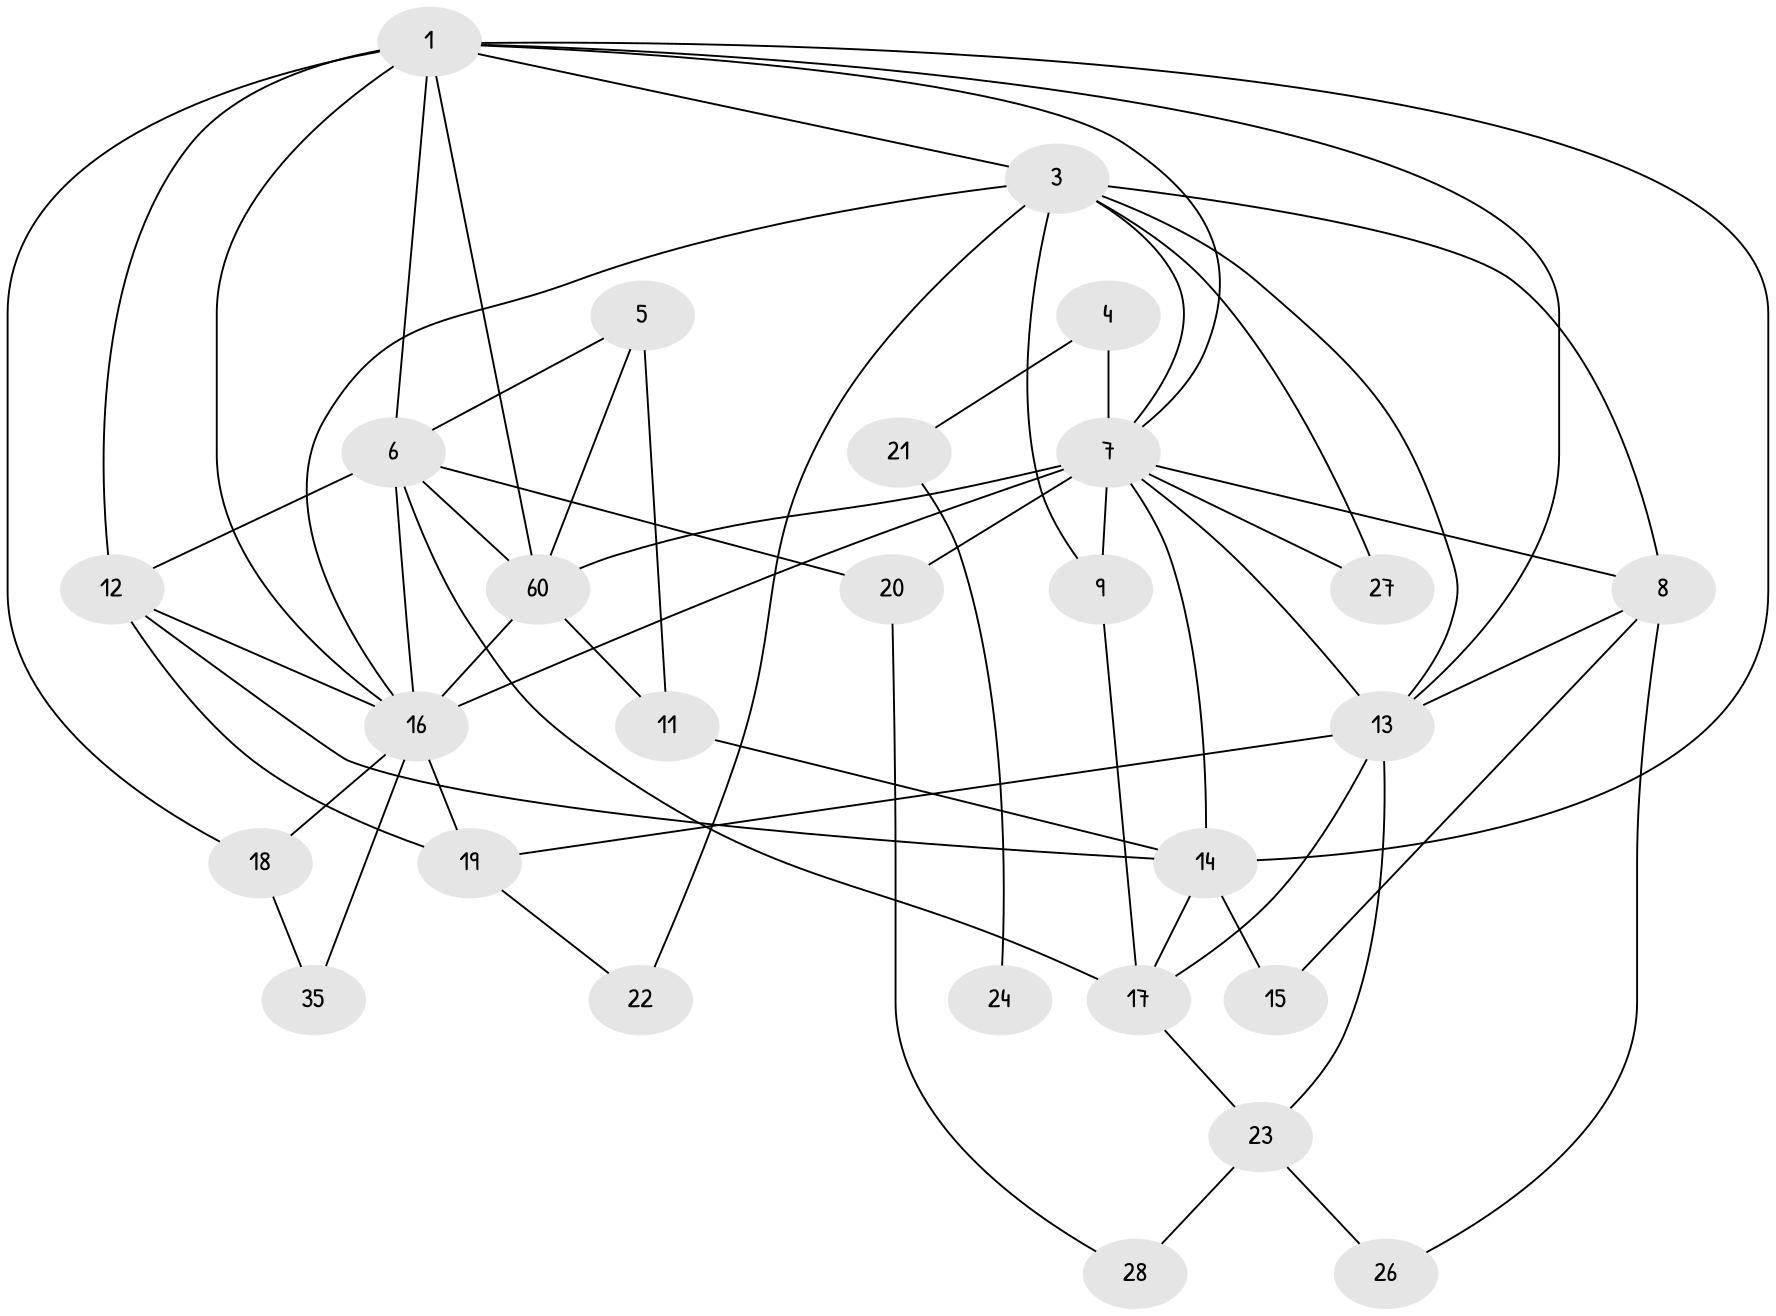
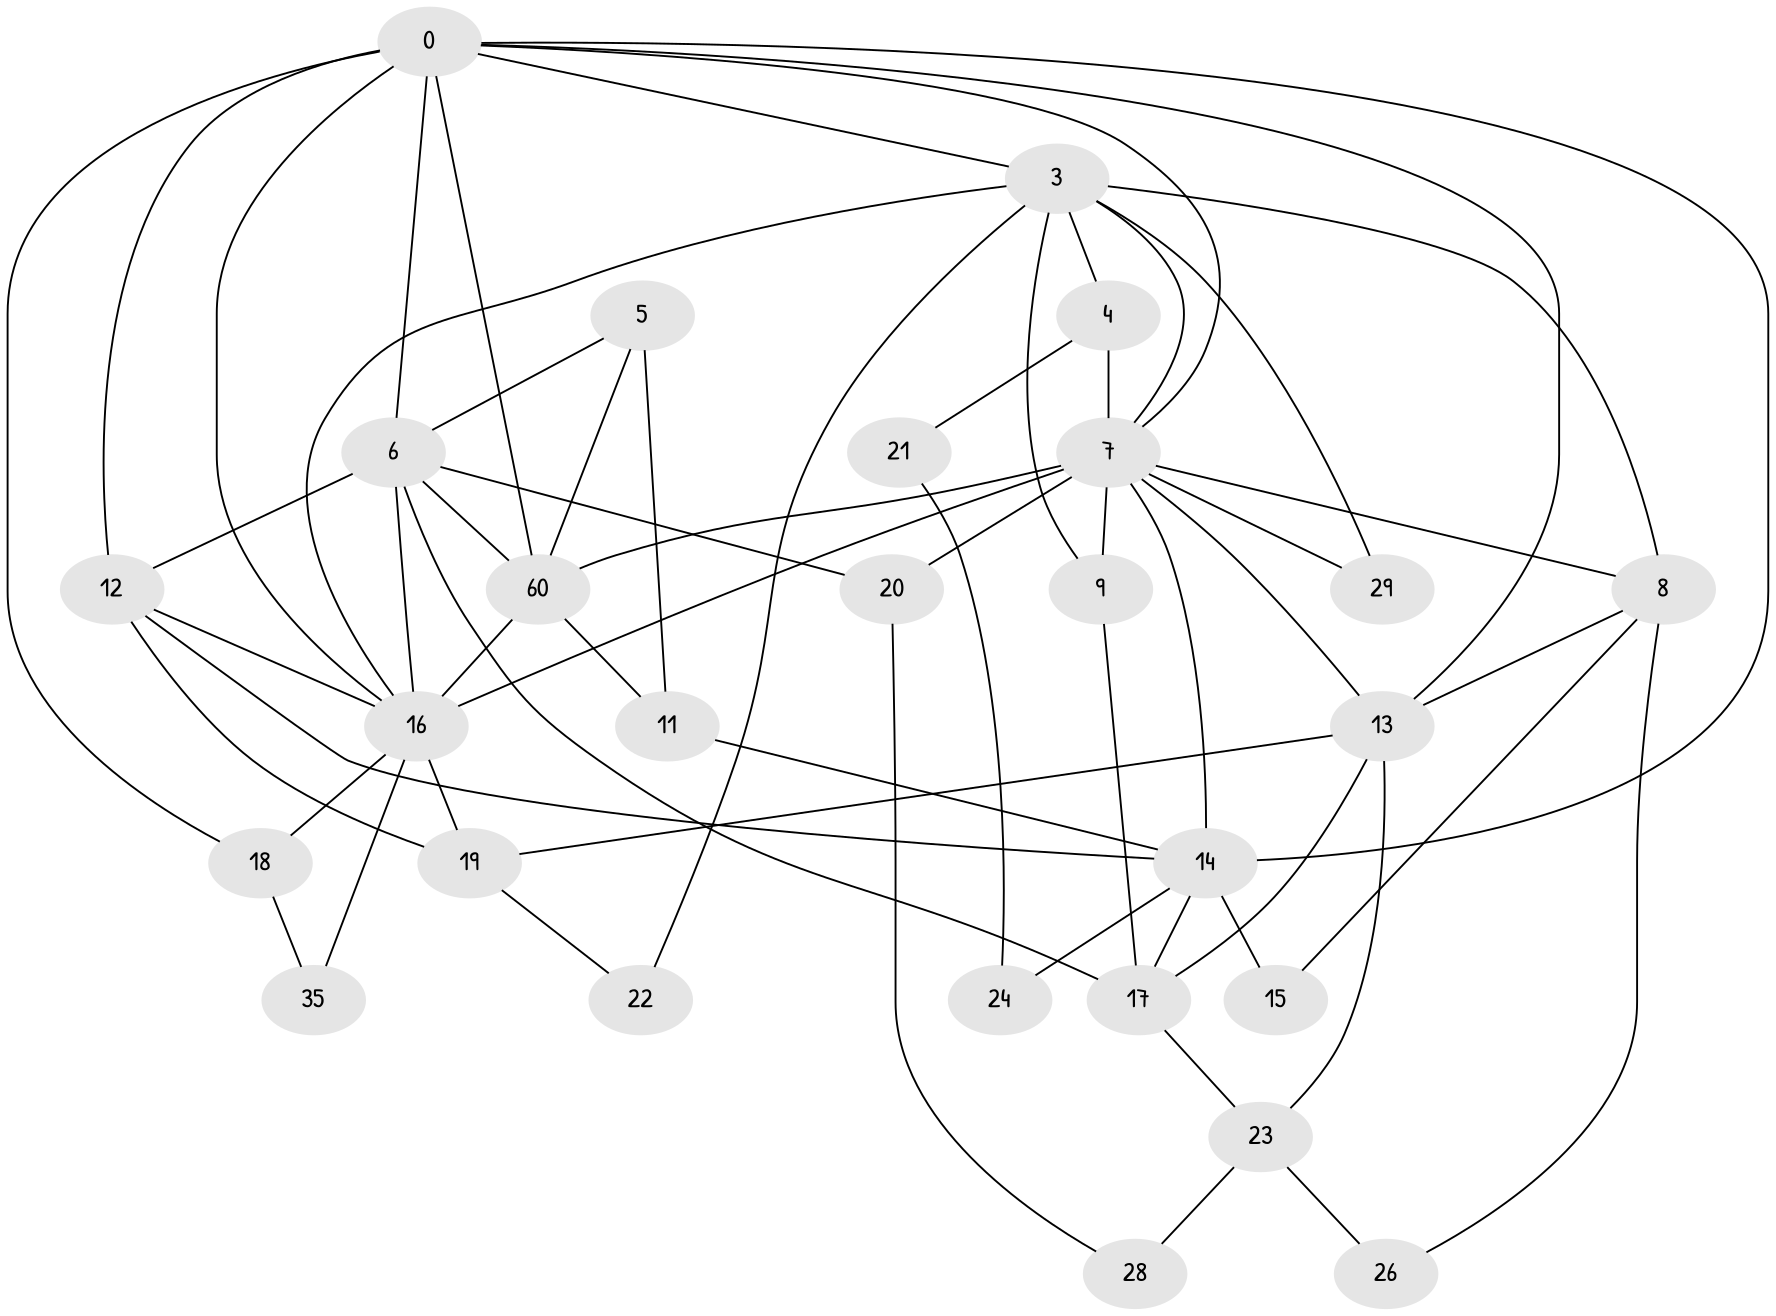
(430, 42) -> (430, 42)
(1371, 392) -> (1083, 247)
(1382, 589) -> (1382, 589)
none -> (1103, 932)
